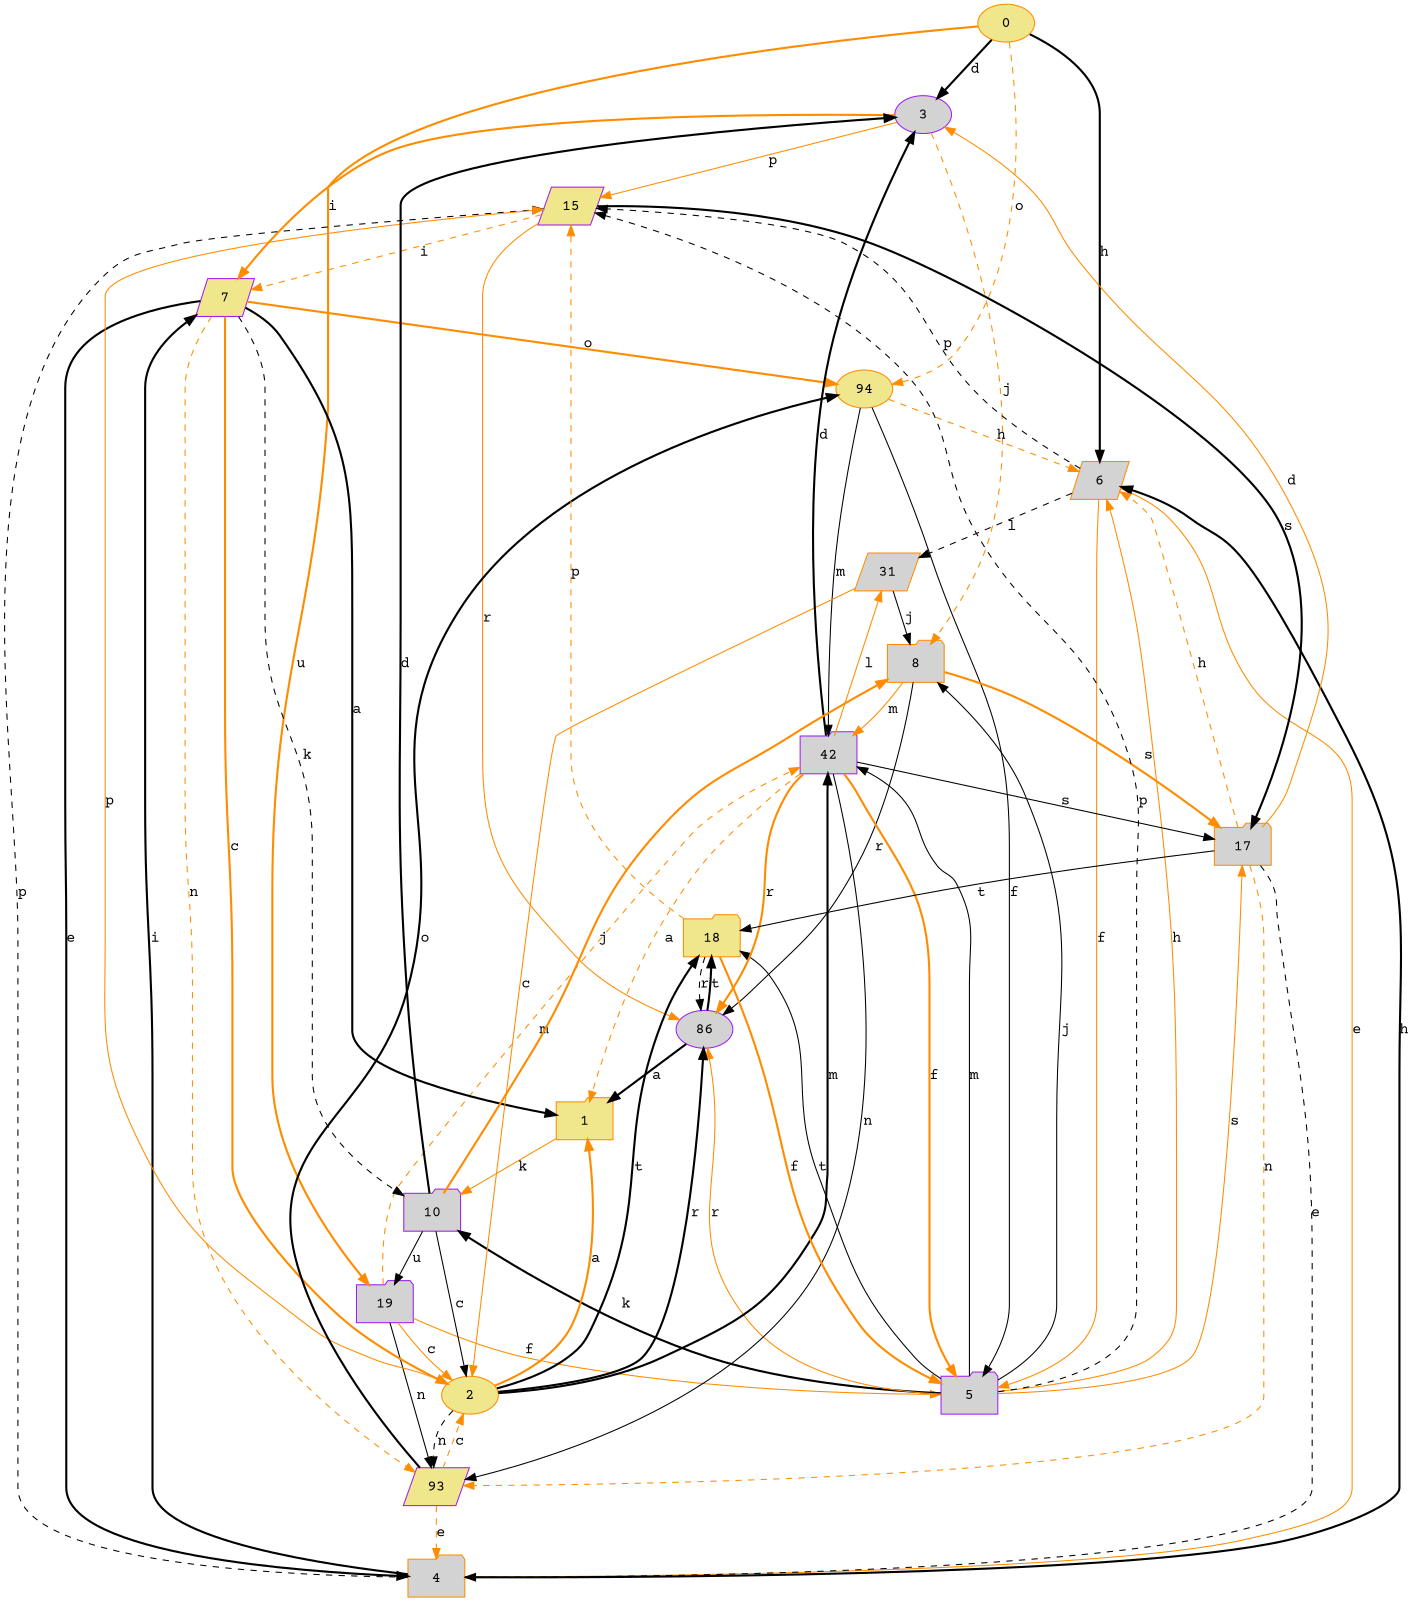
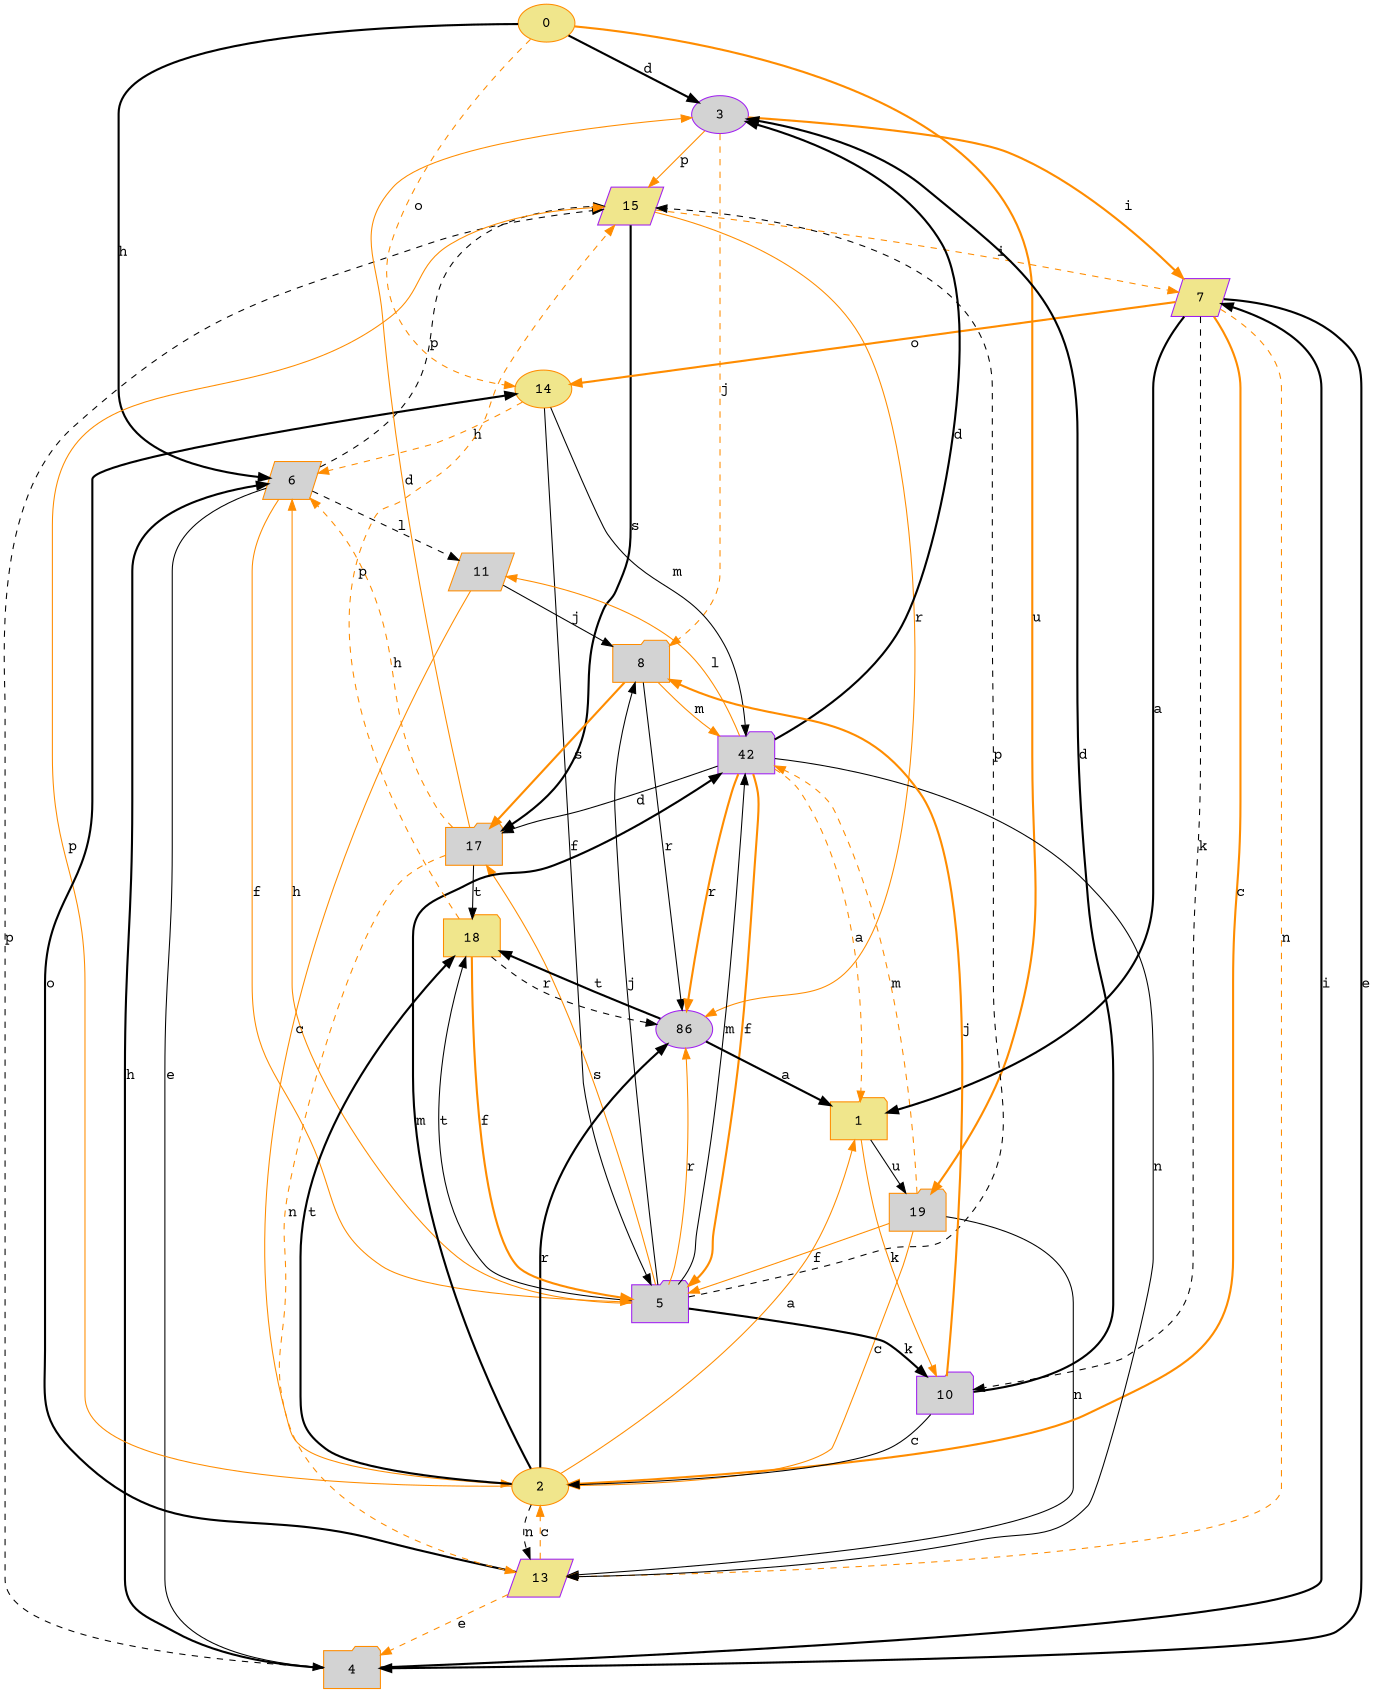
(864, 389) -> (543, 389)
(887, 572) -> (481, 572)
(1066, 801) -> (641, 801)
(411, 1253) -> (885, 1162)
(584, 1289) -> (738, 1338)
(385, 1304) -> (918, 1212)
(1352, 1390) -> (165, 1102)
(436, 1487) -> (540, 1578)
(1214, 1535) -> none
